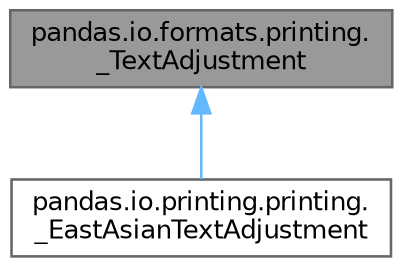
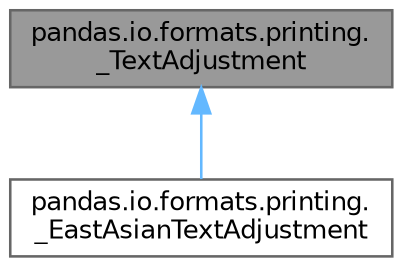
(201, 218) -> (201, 218)
